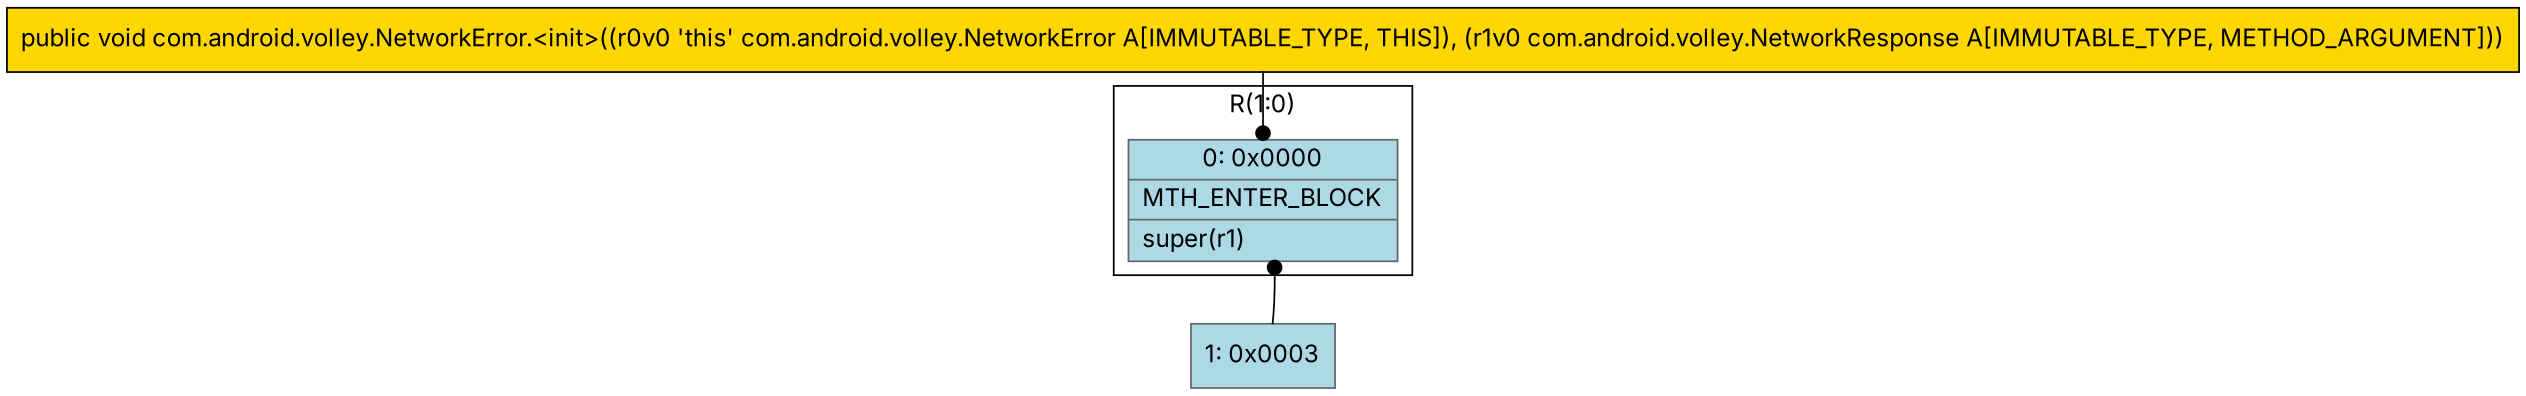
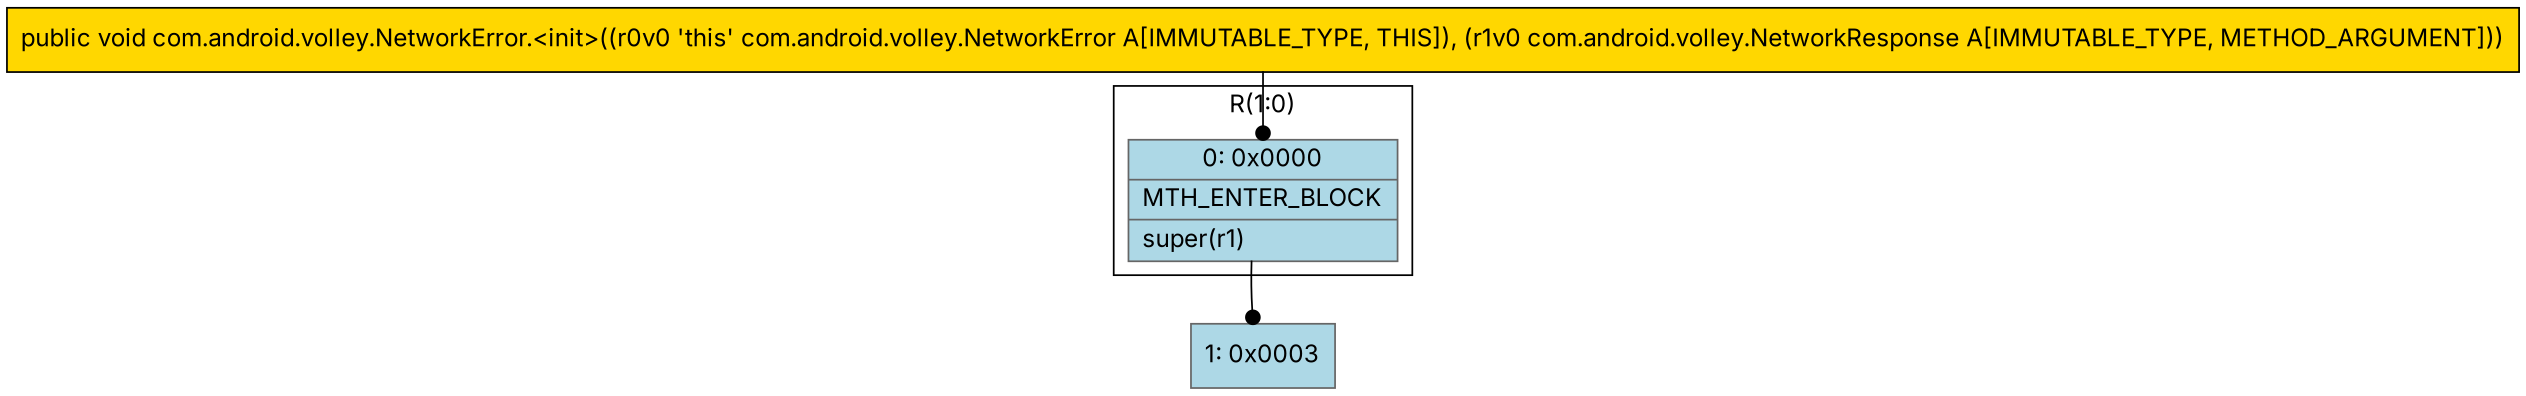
(1274, 299) -> (1251, 287)
